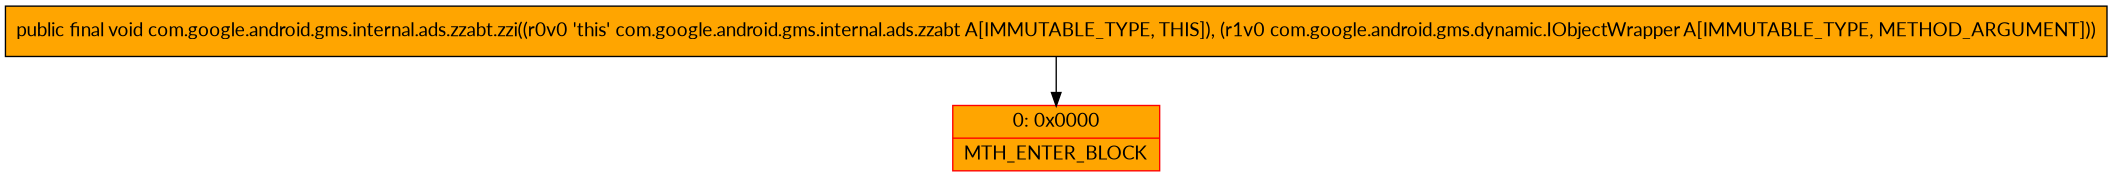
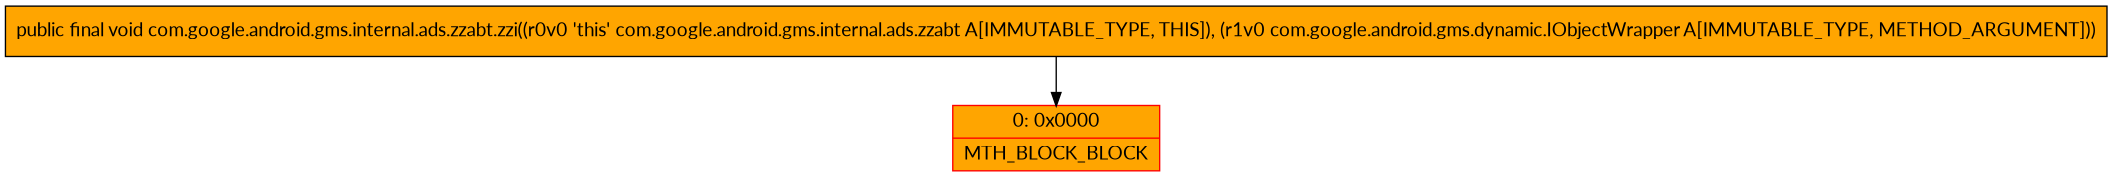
(1056, 154) -> (1056, 154)
